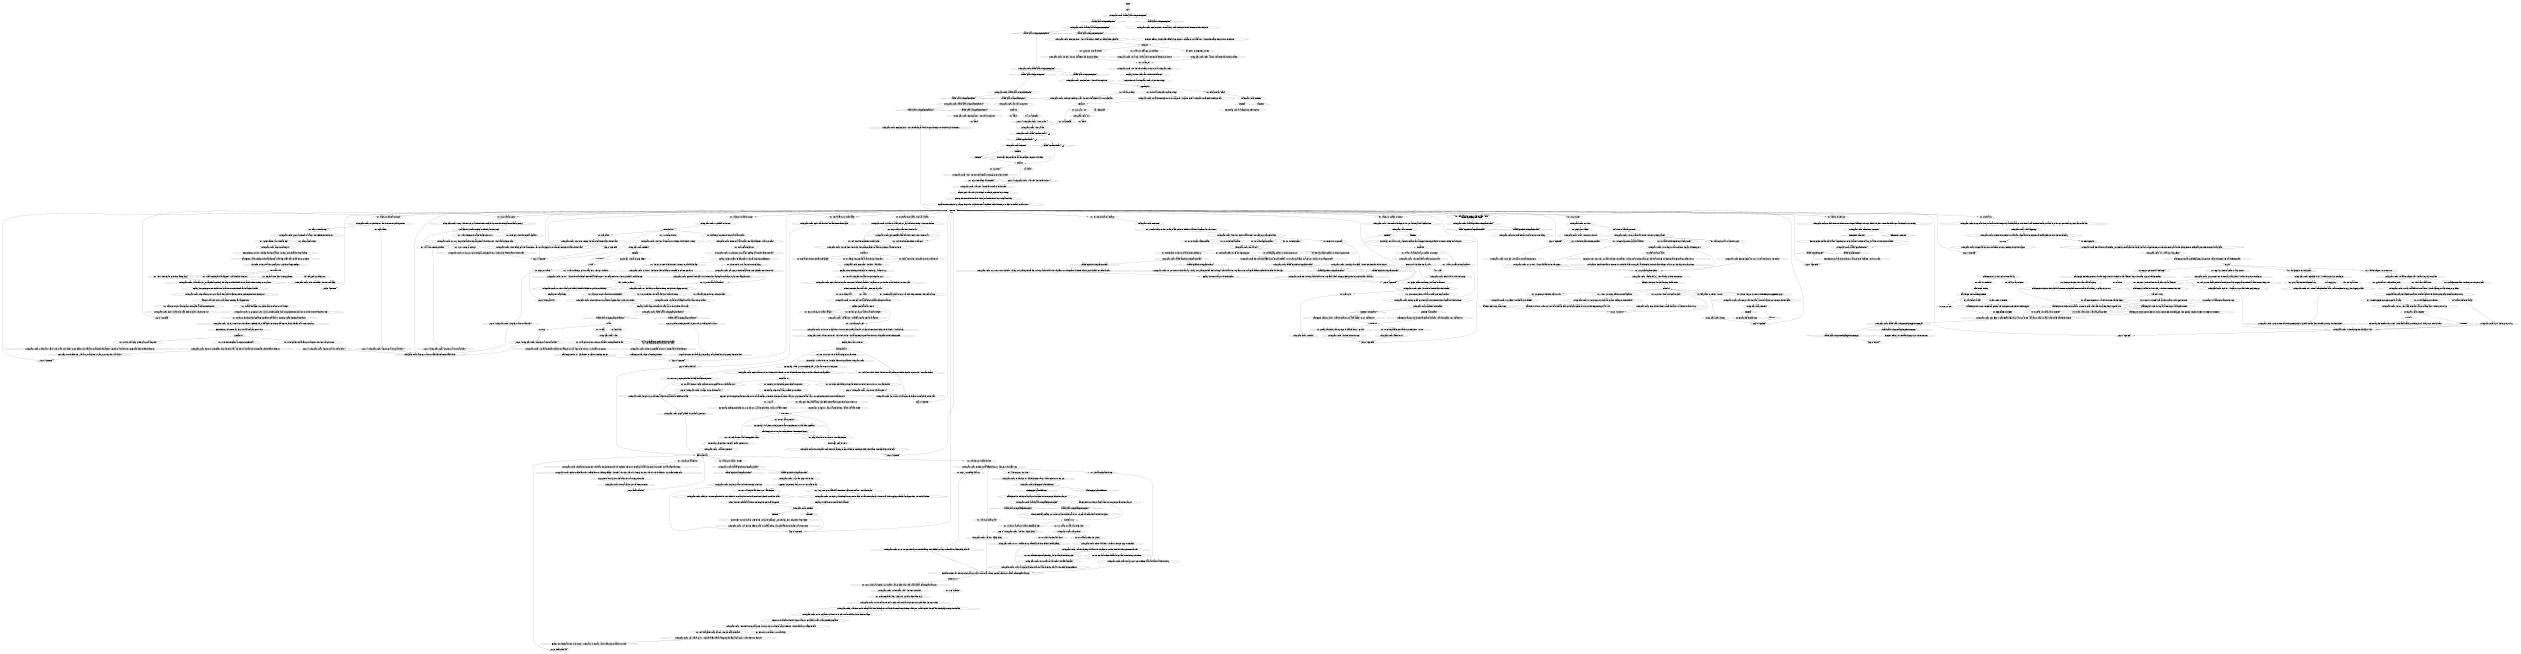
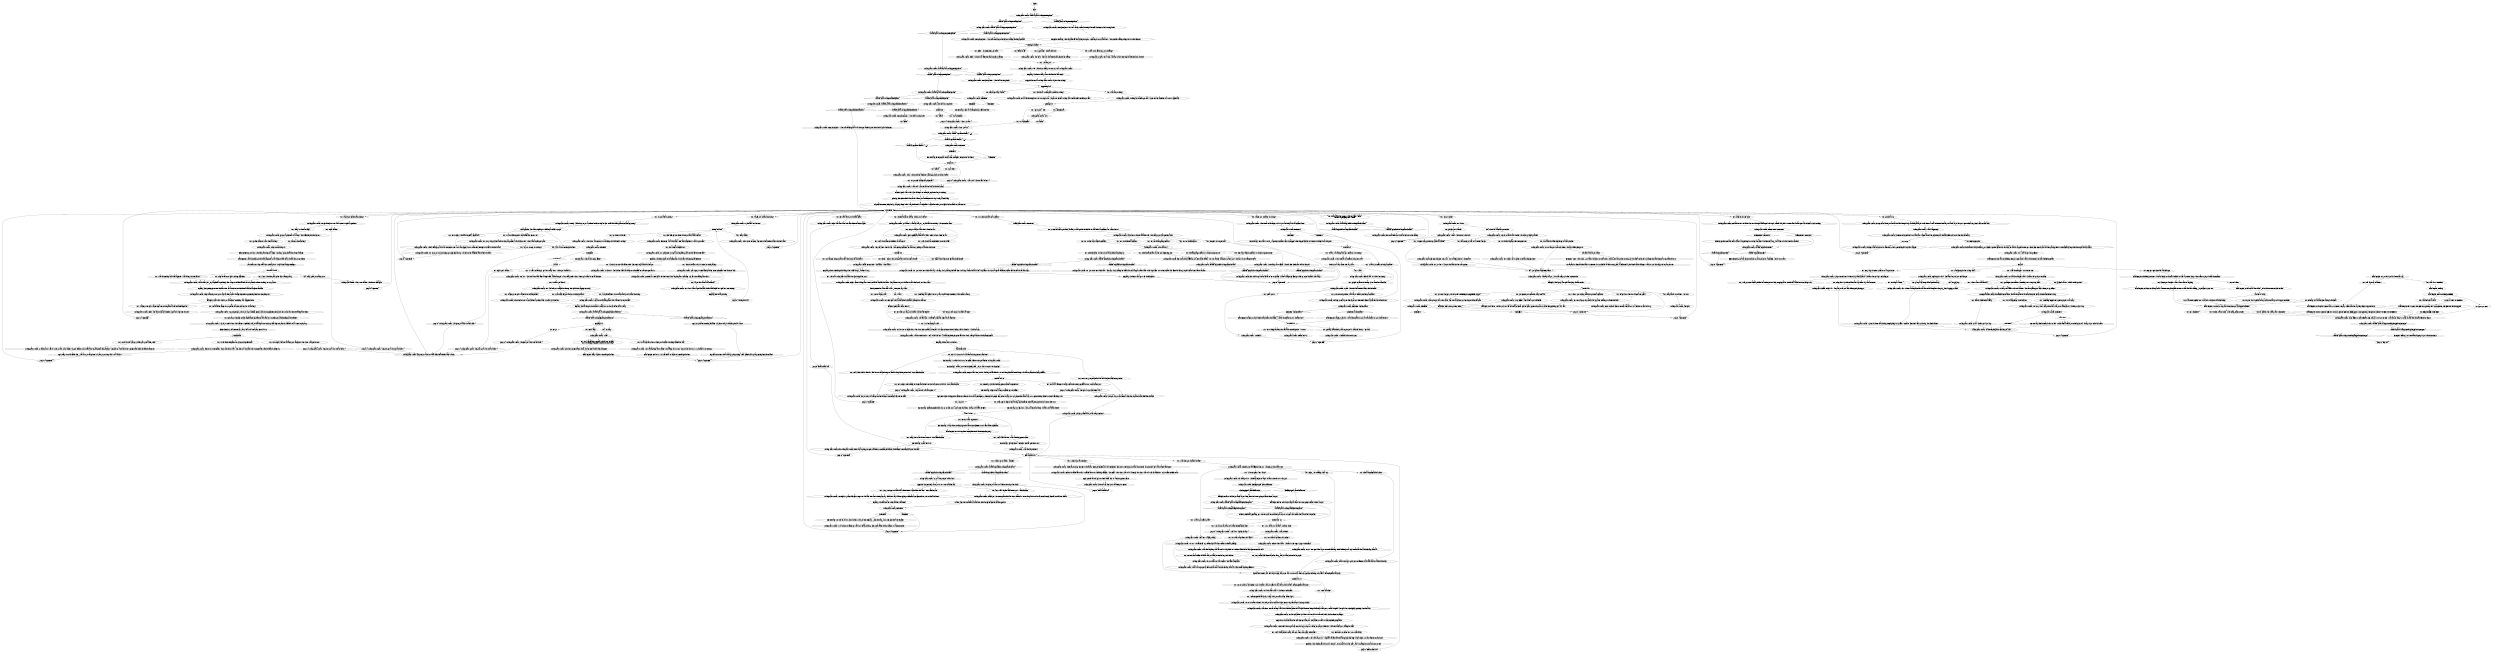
(1128, 4) -> (1034, 4)
(1145, 45) -> (1033, 45)
none -> (1020, 51)
(2218, 300) -> (2321, 300)
none -> (2193, 312)
(1747, 318) -> none
(609, 324) -> (599, 324)
